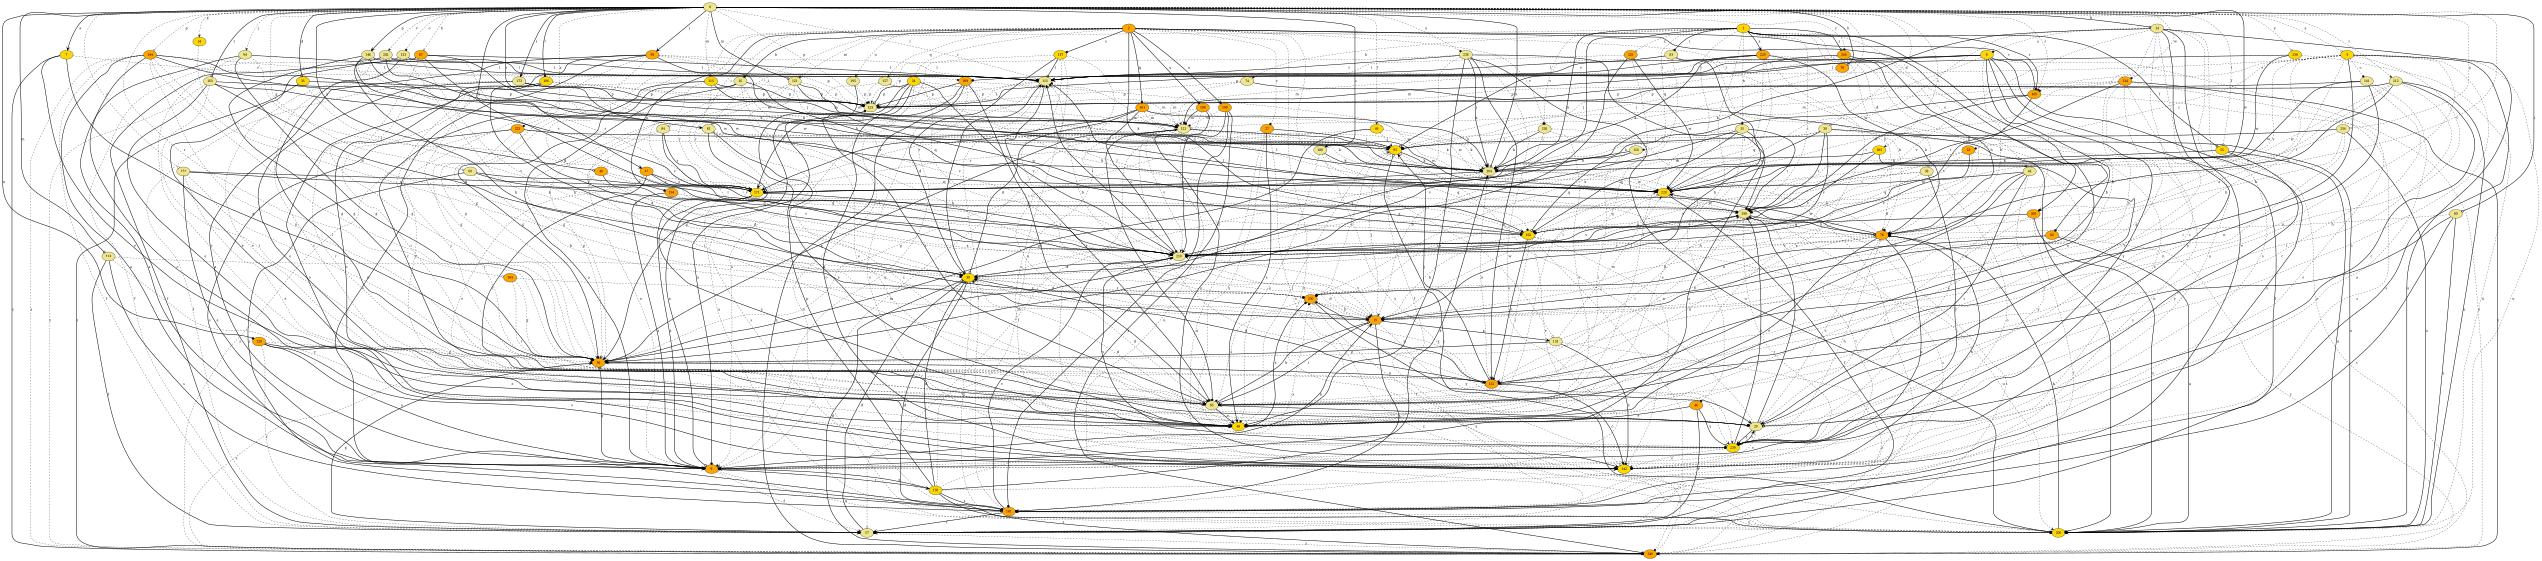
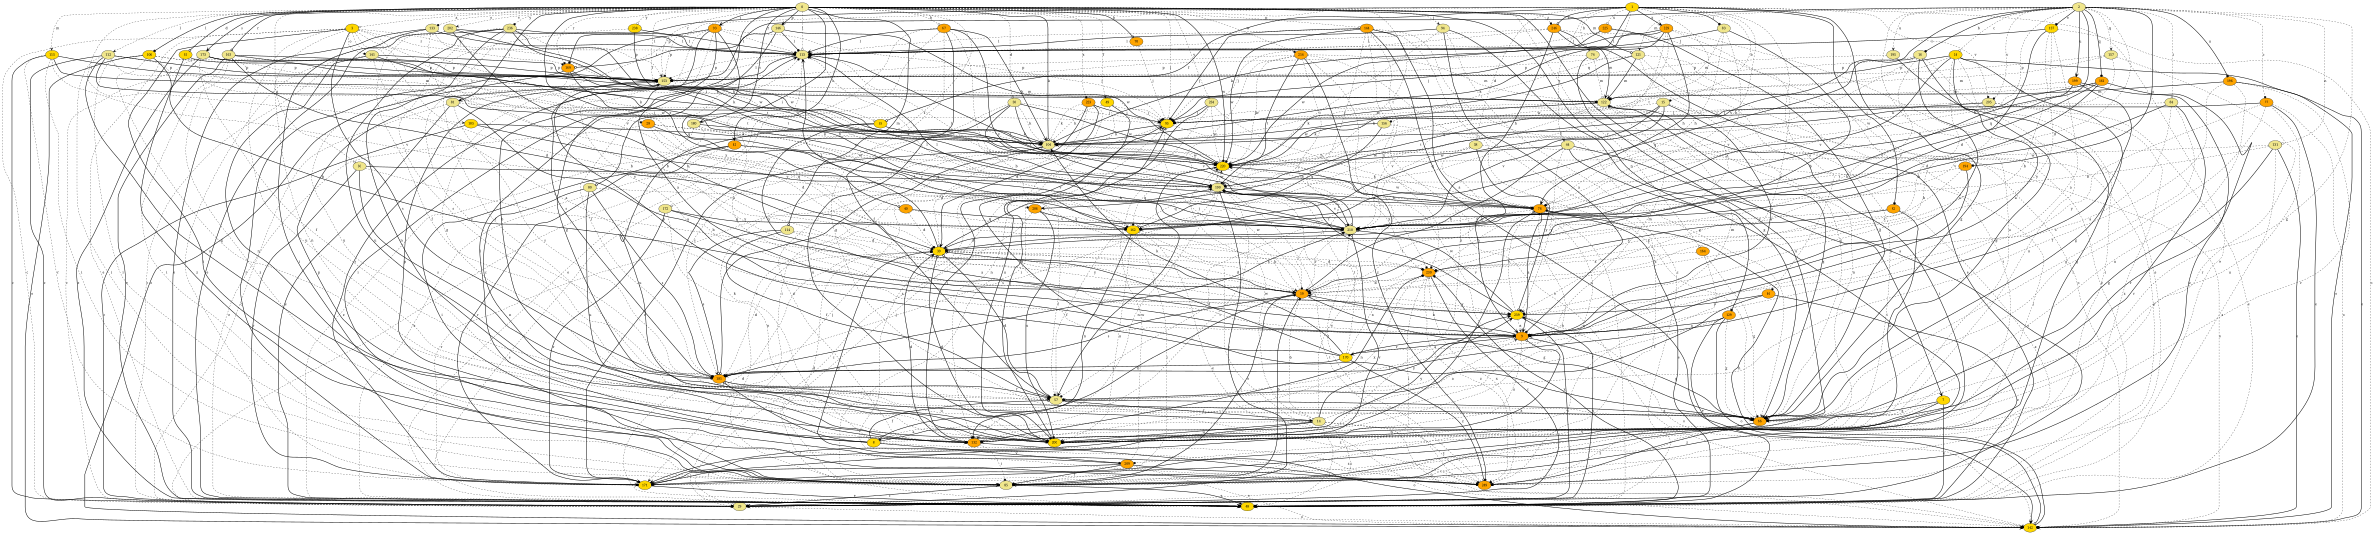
(1129, 28) -> (2079, 7)
(199, 42) -> none
none -> (1415, 210)
(1464, 331) -> (1540, 361)
(1693, 521) -> (1236, 415)
